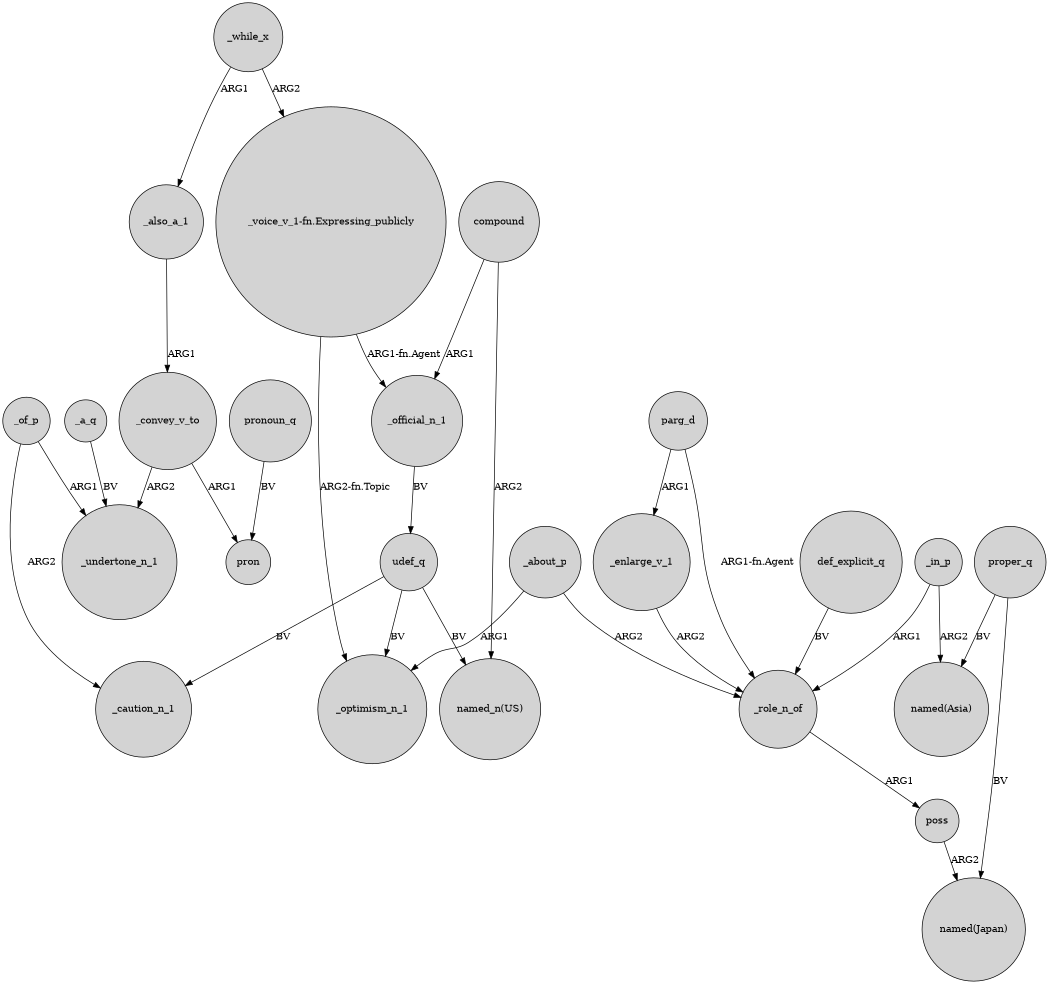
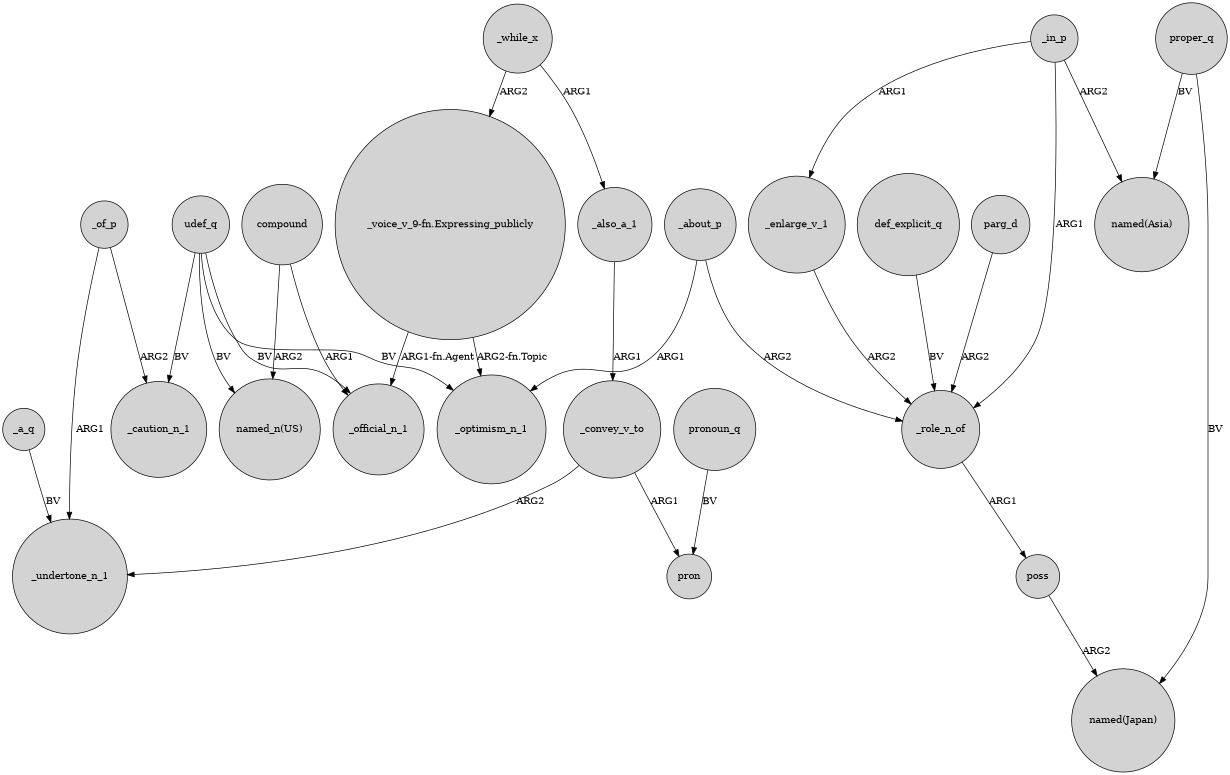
(331, 222) -> (450, 225)
(663, 479) -> (902, 77)
(413, 497) -> (245, 354)
(757, 562) -> (975, 357)
